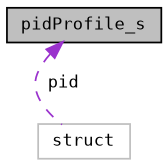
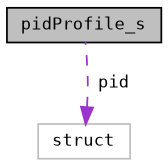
(37, 92) -> (88, 74)
